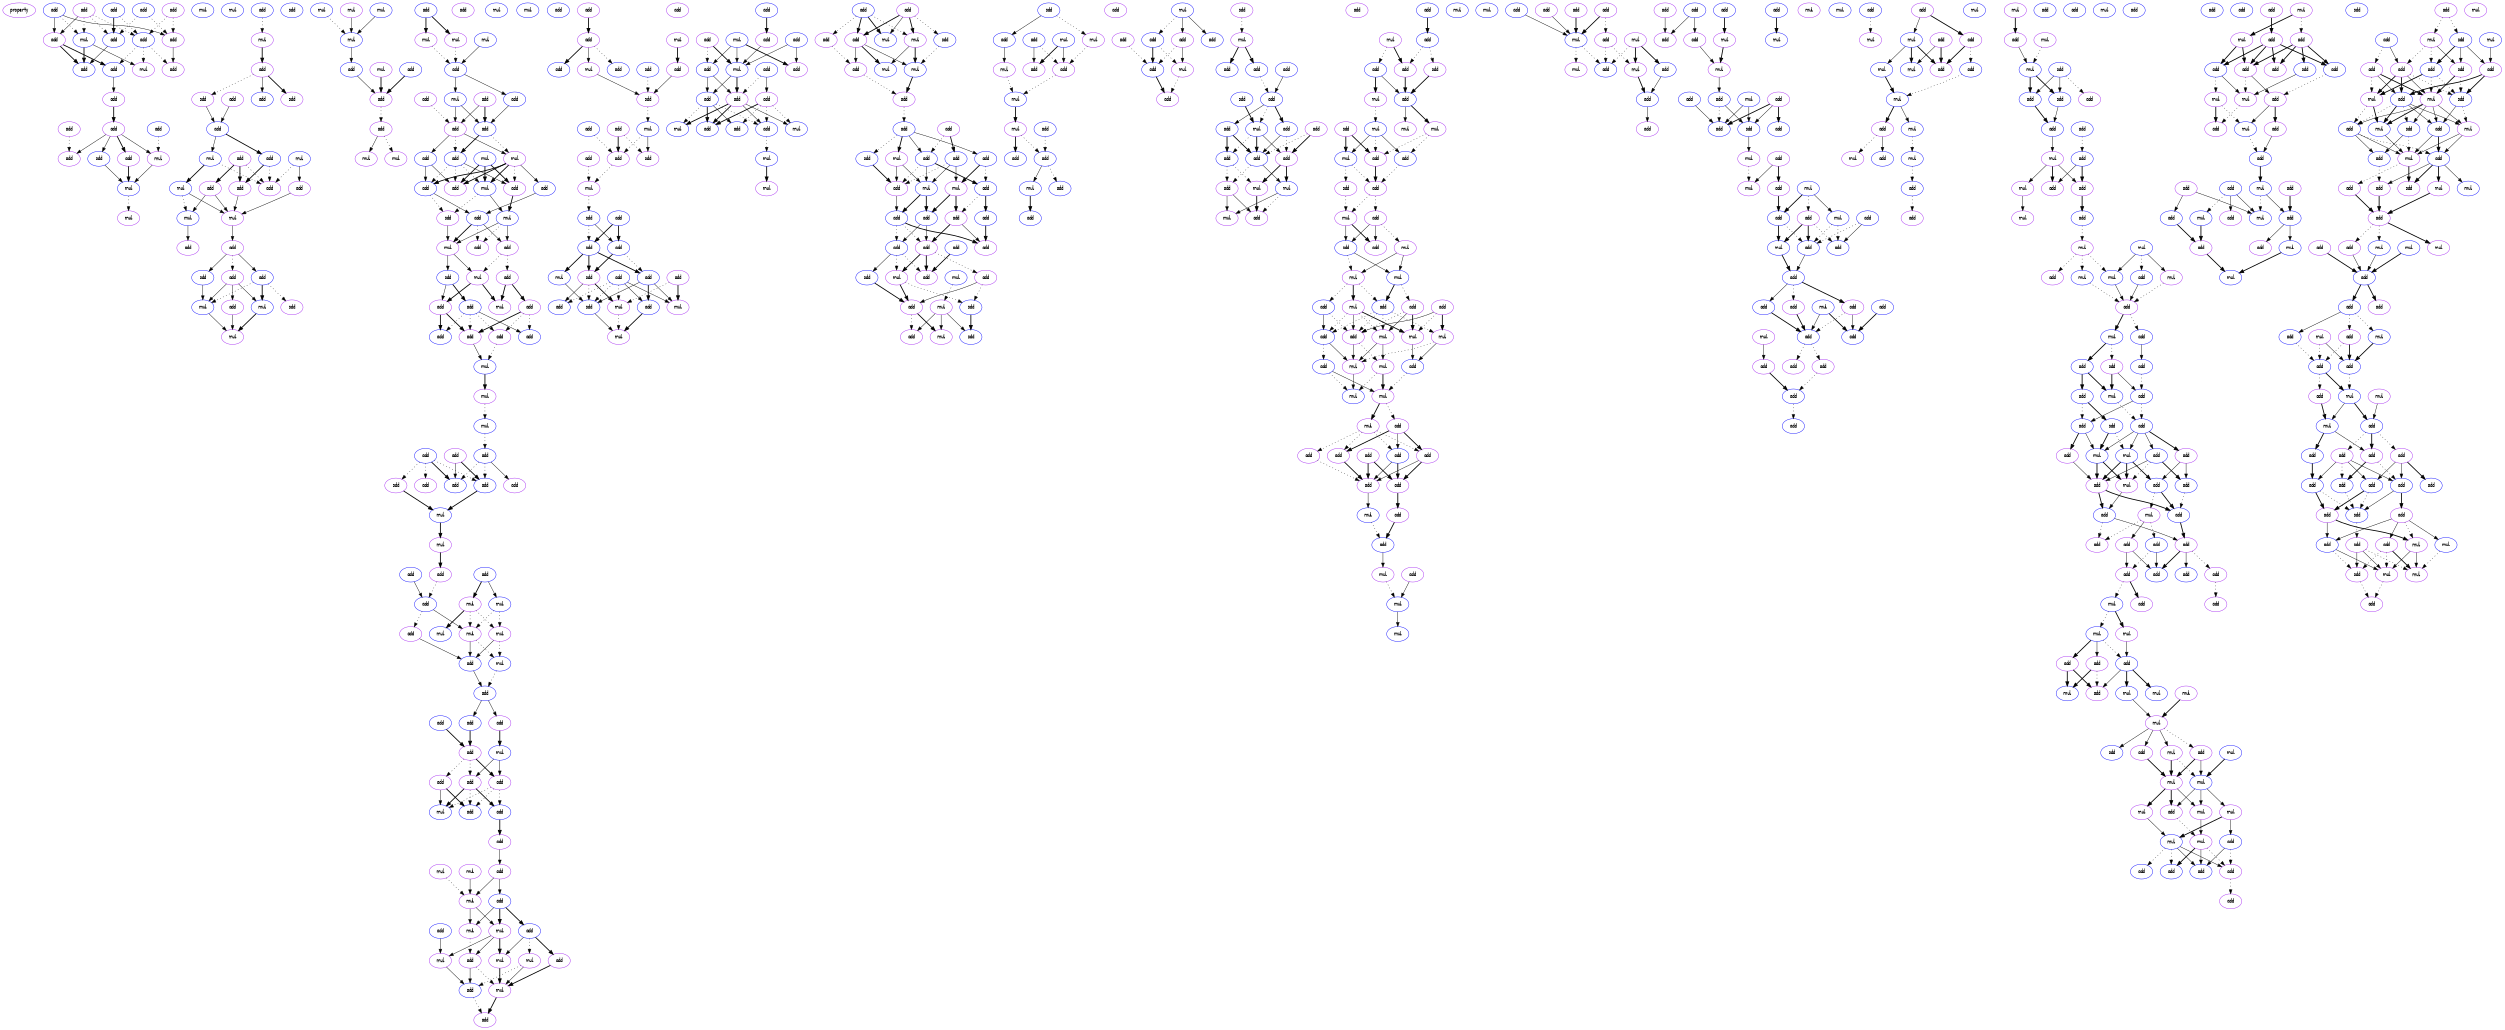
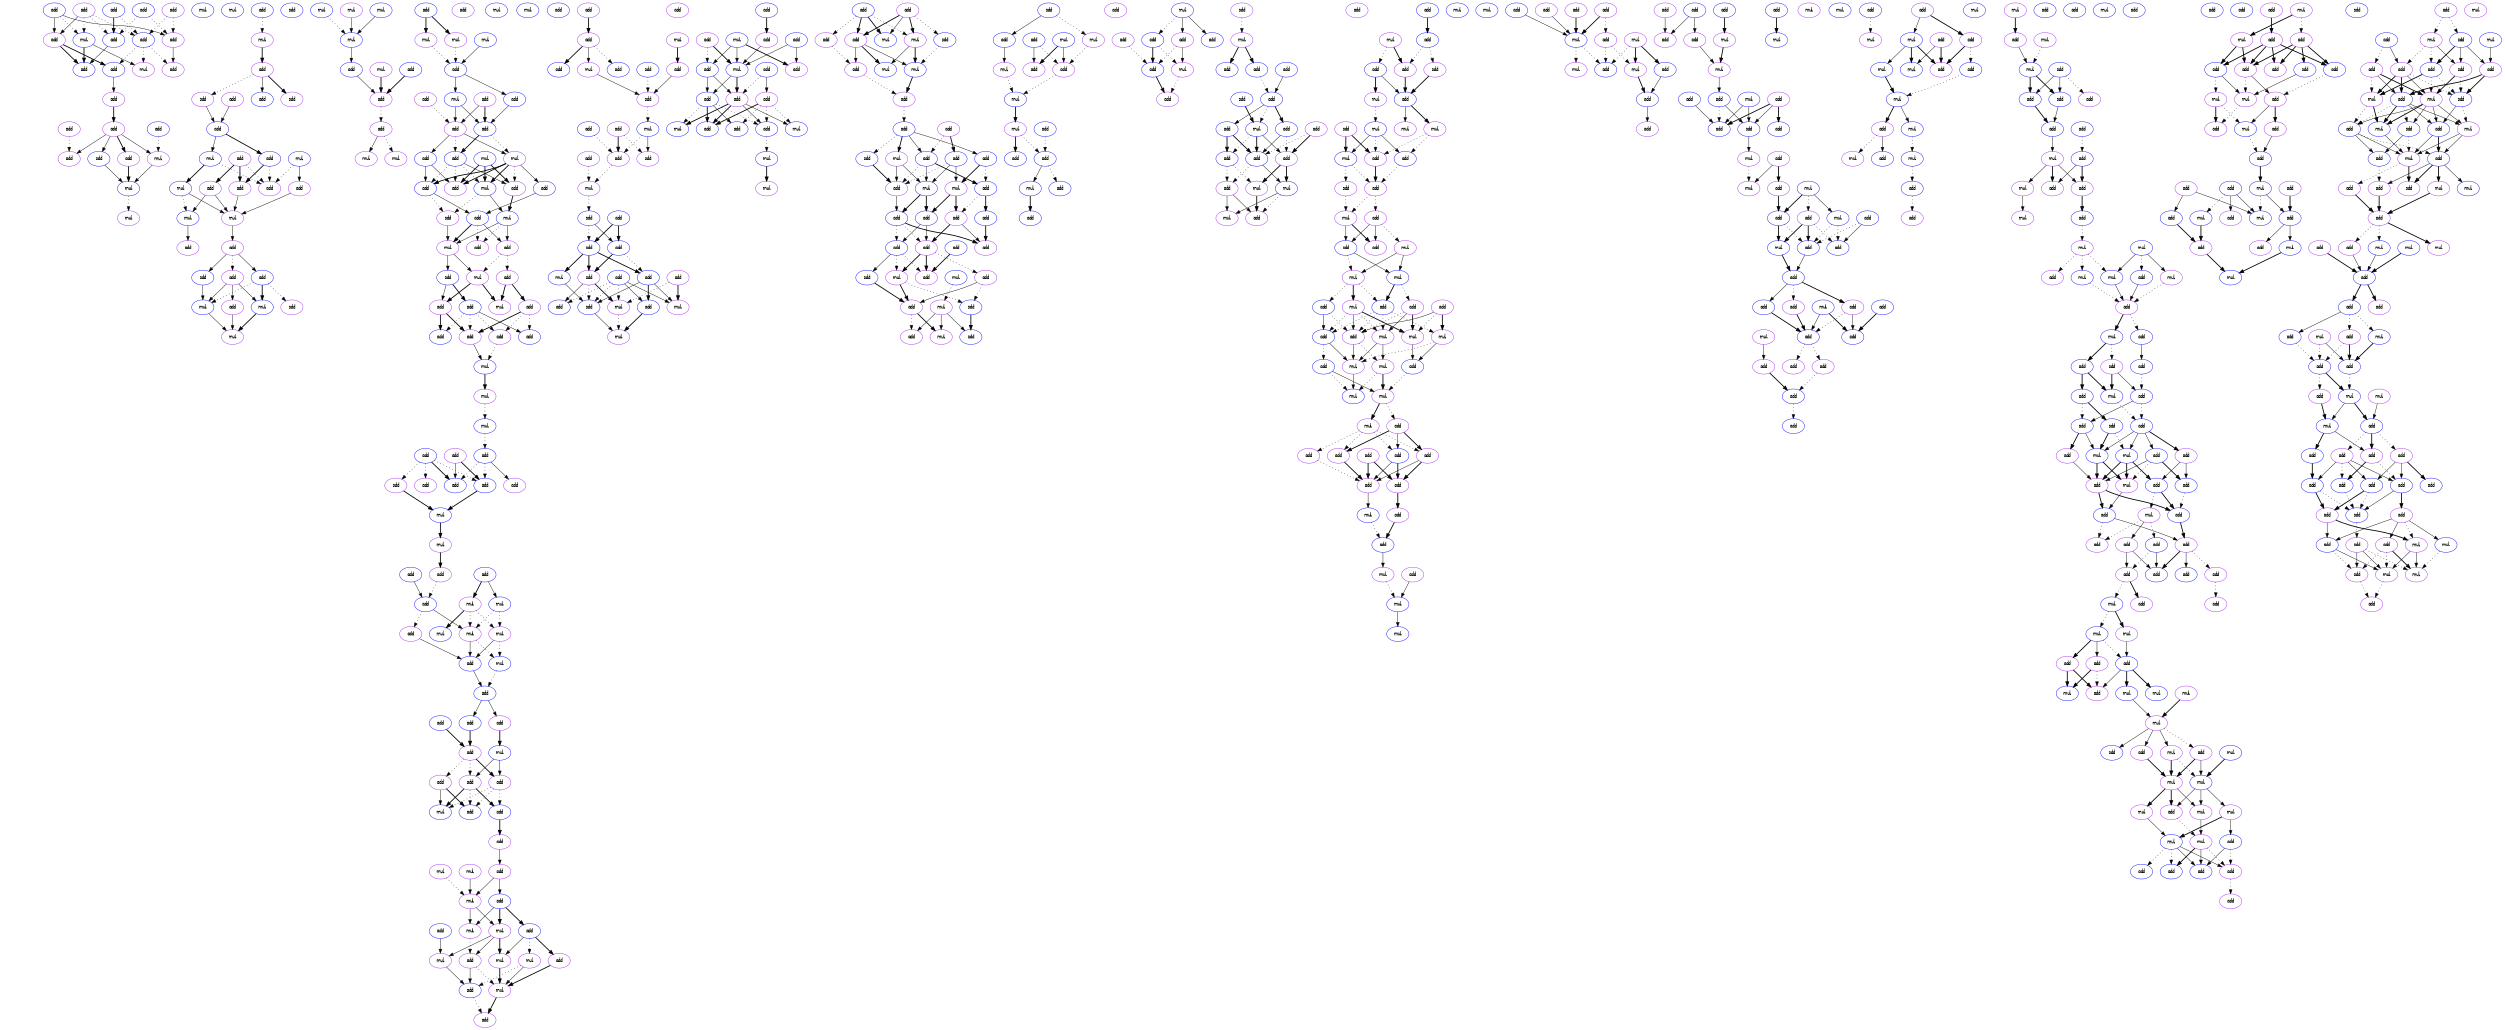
(19, 10) -> none
